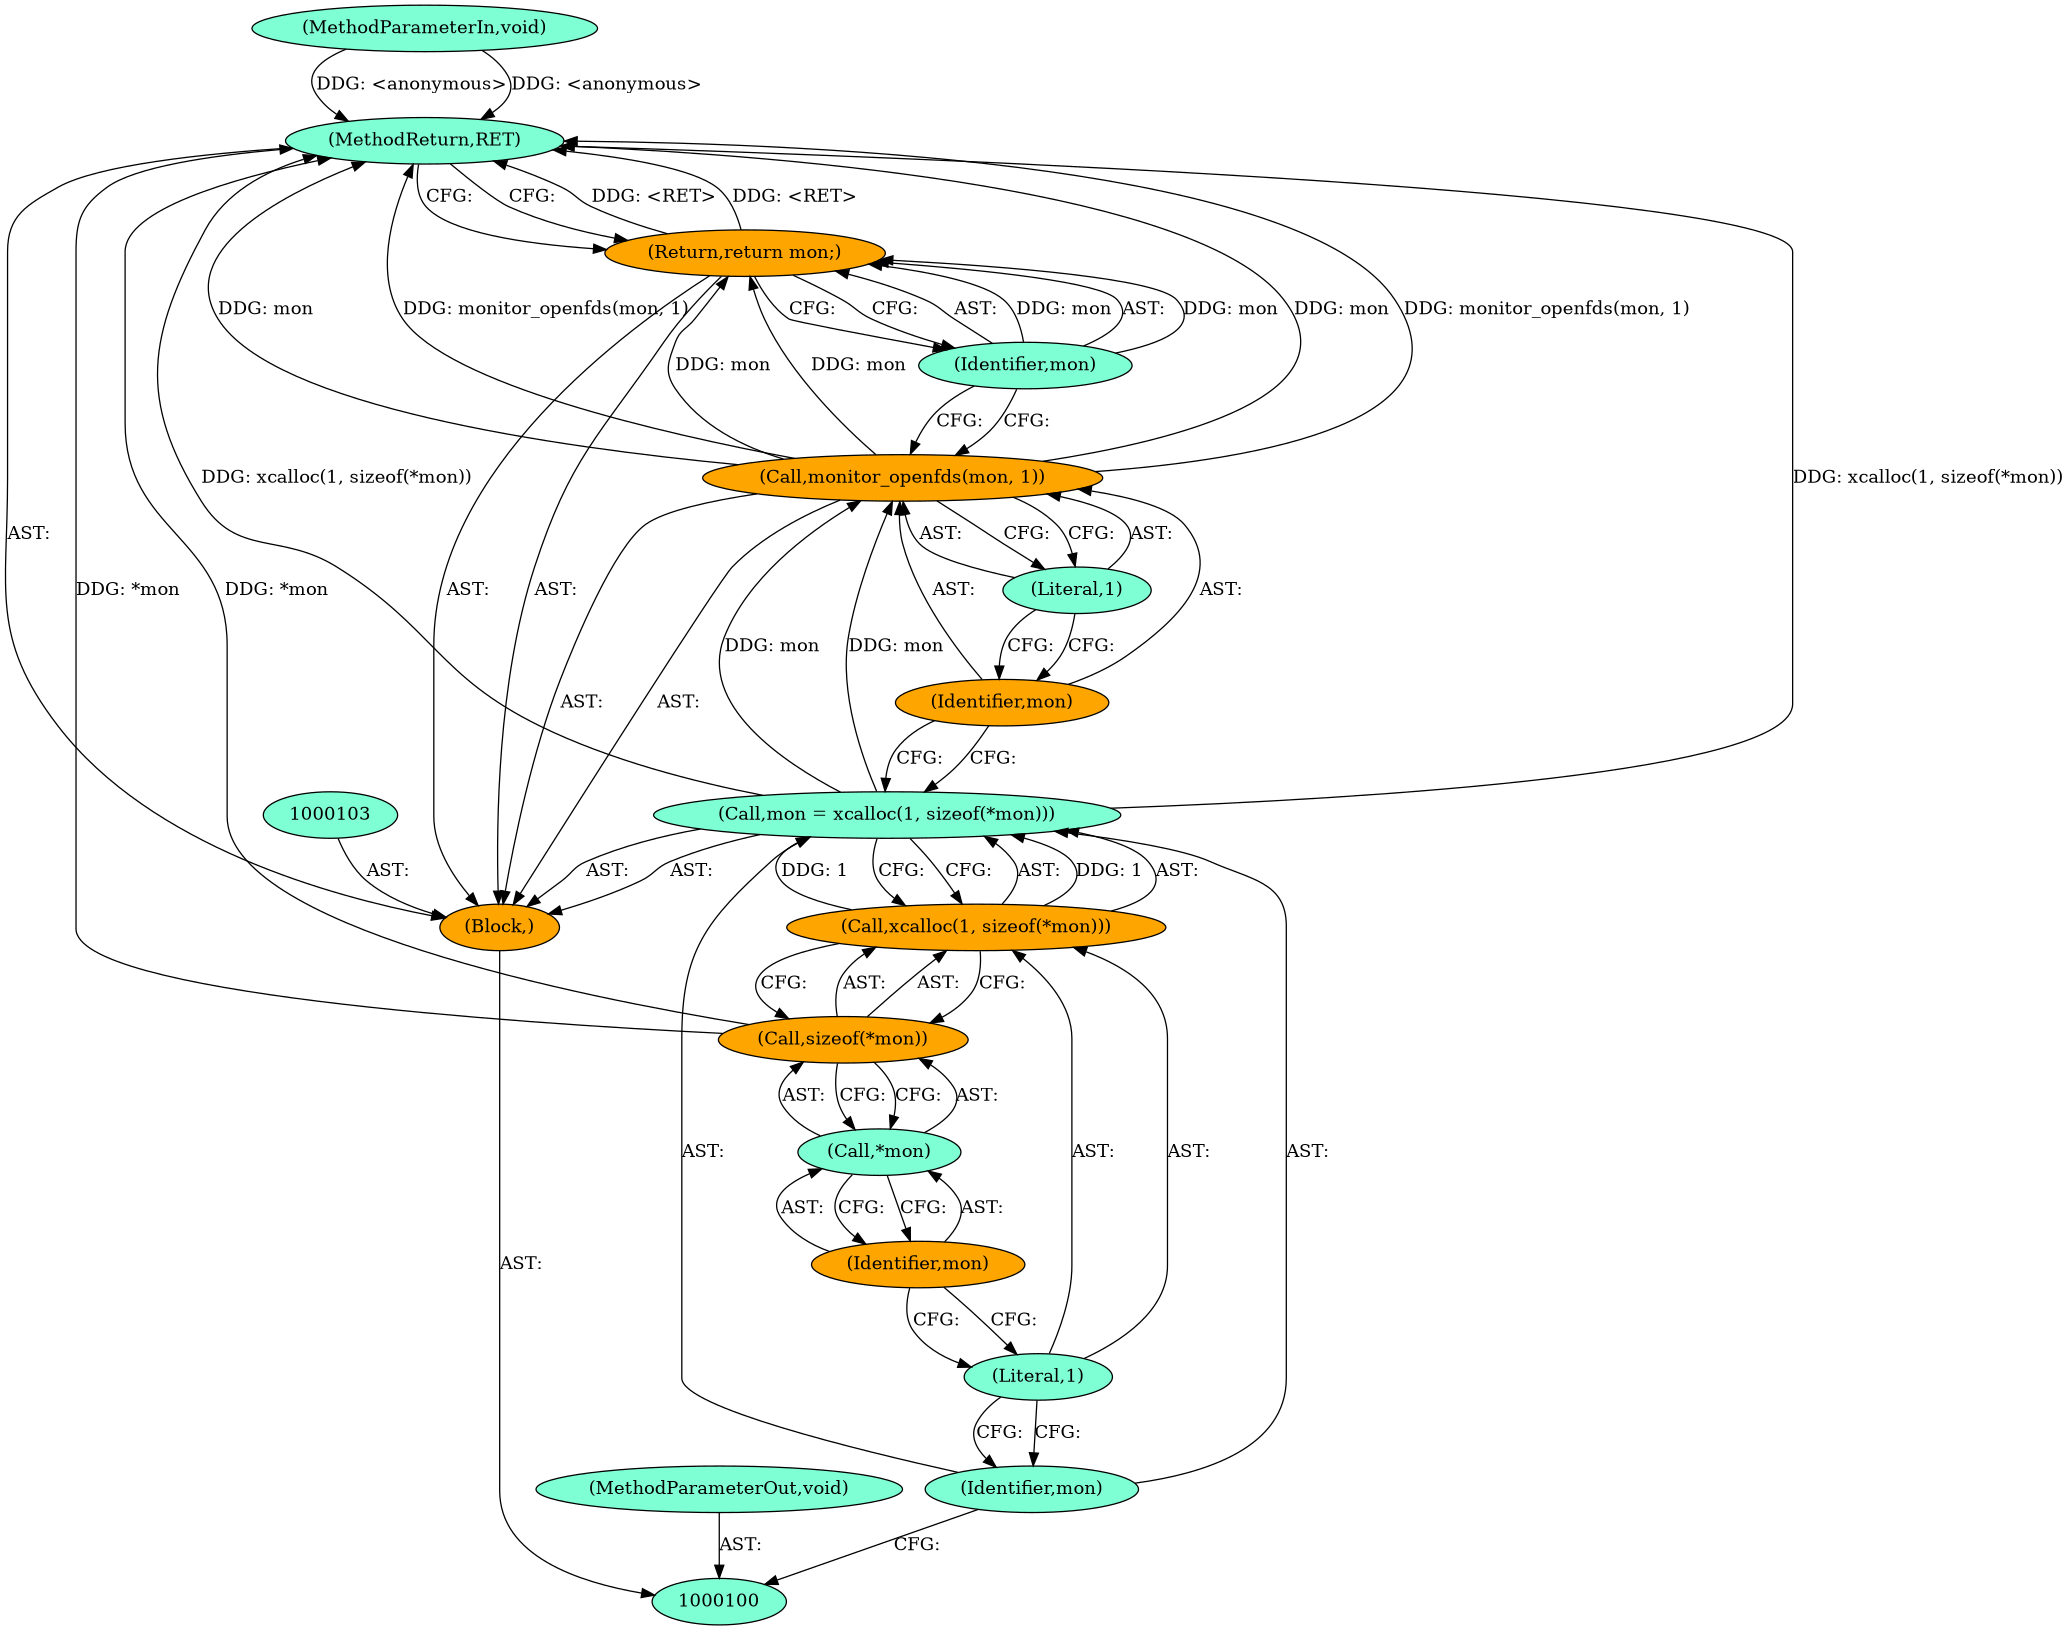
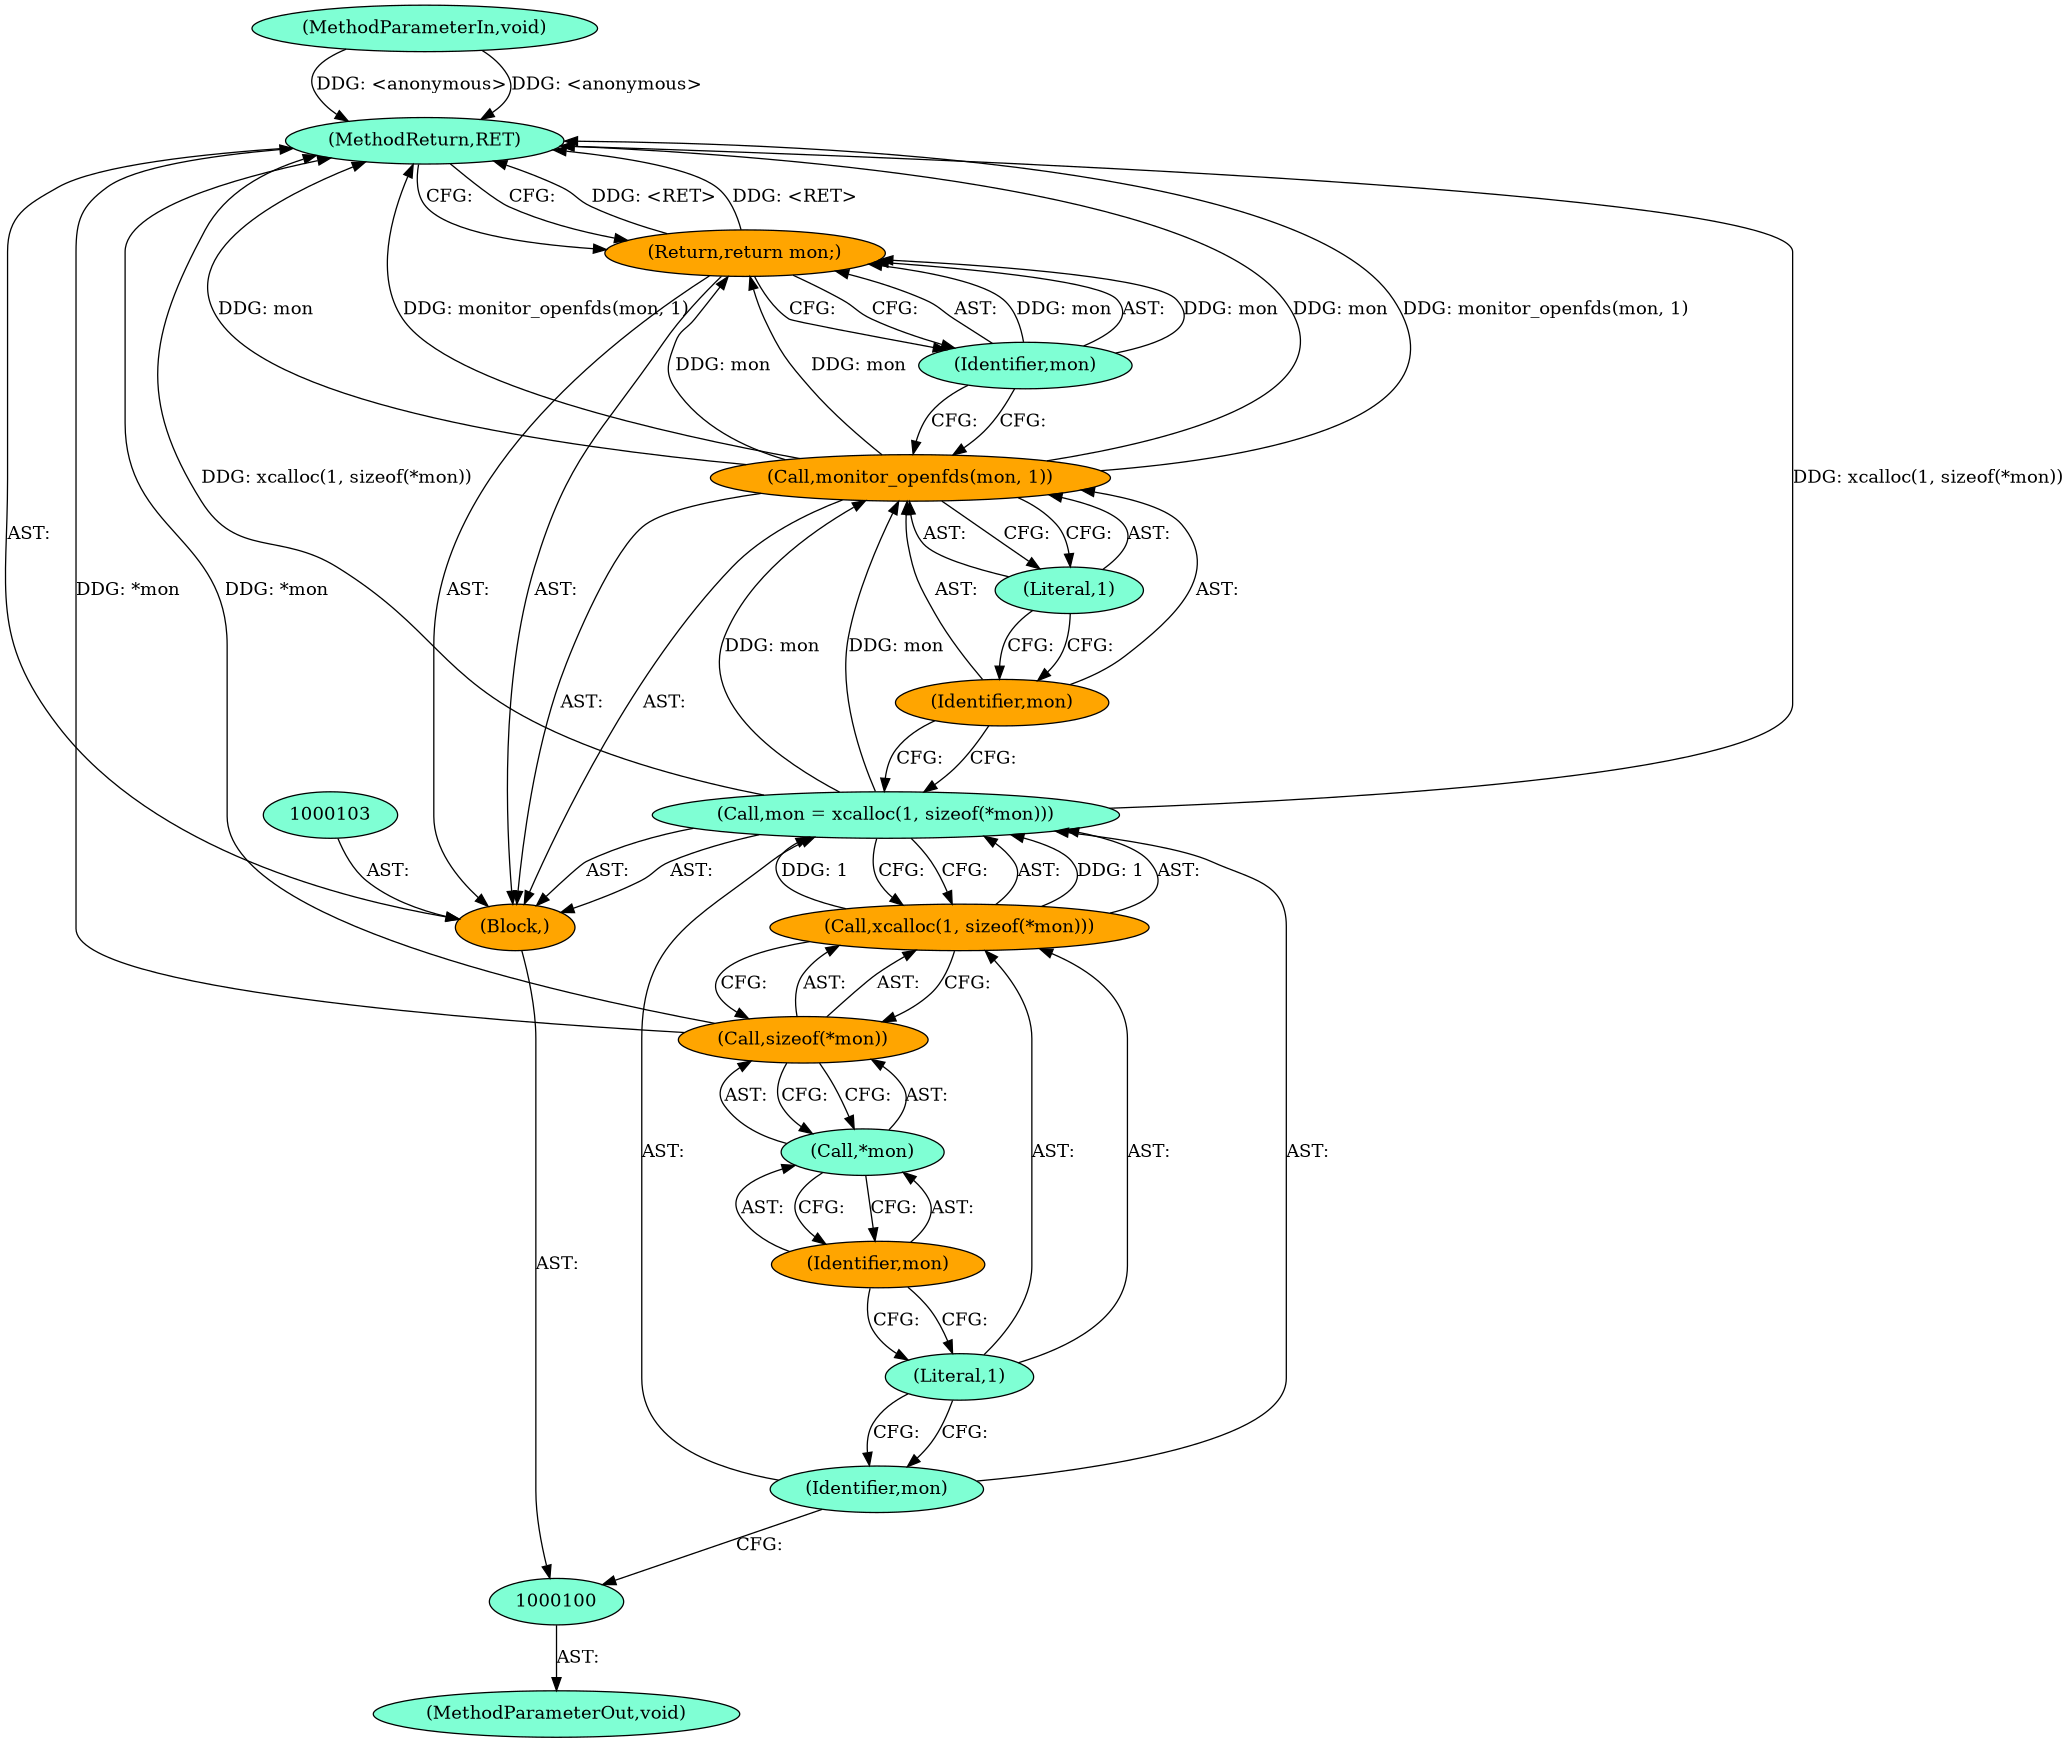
(719, 1539) -> (557, 1651)
